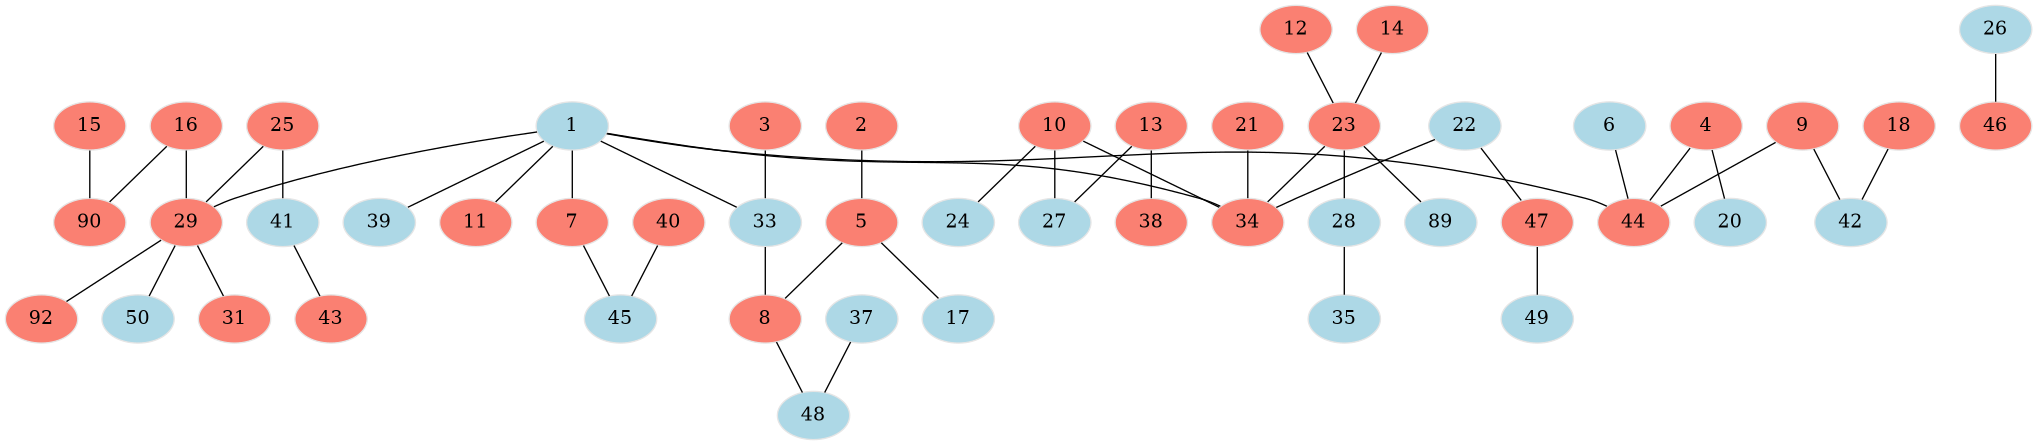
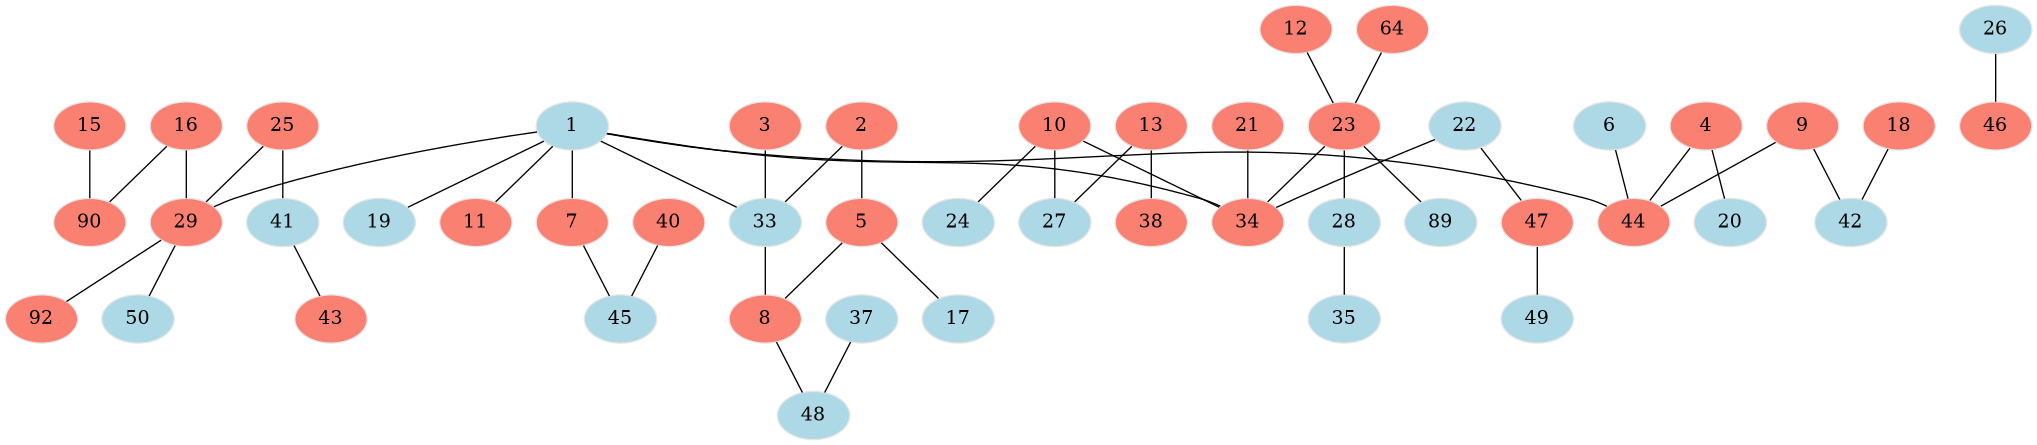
(1393, 29) -> (1393, 29)
none -> (814, 174)
(379, 222) -> (379, 222)
(235, 319) -> none
